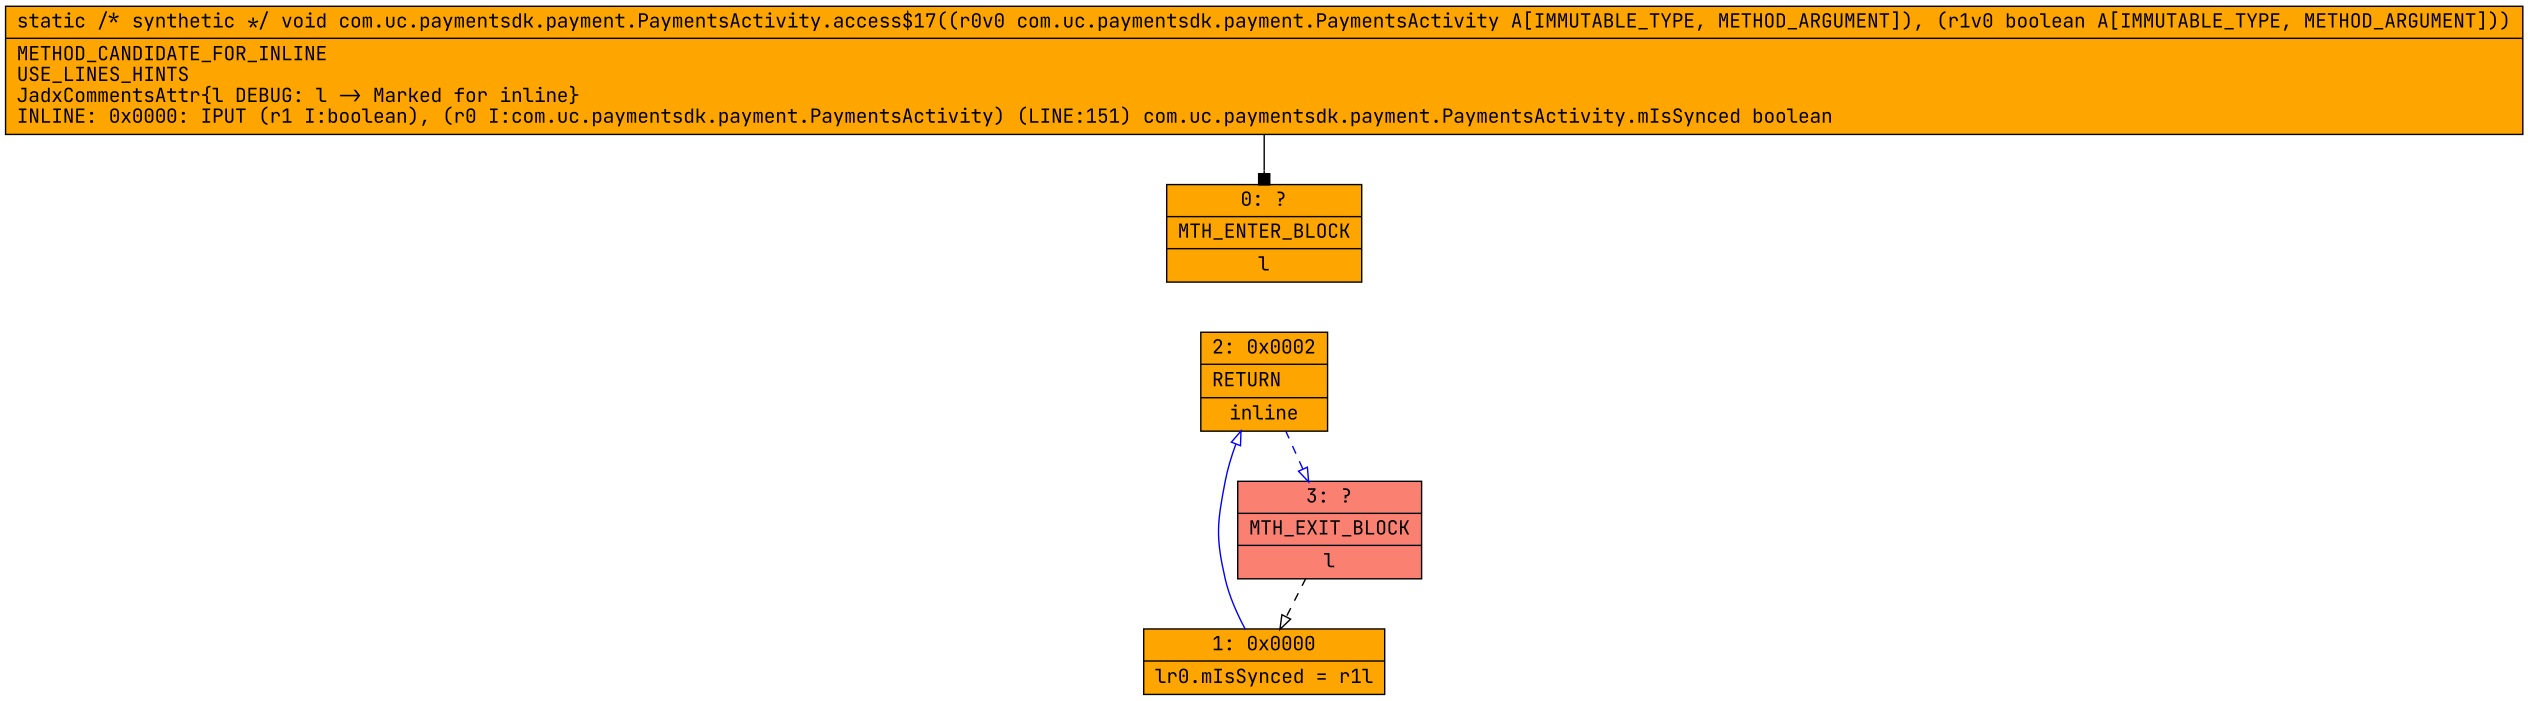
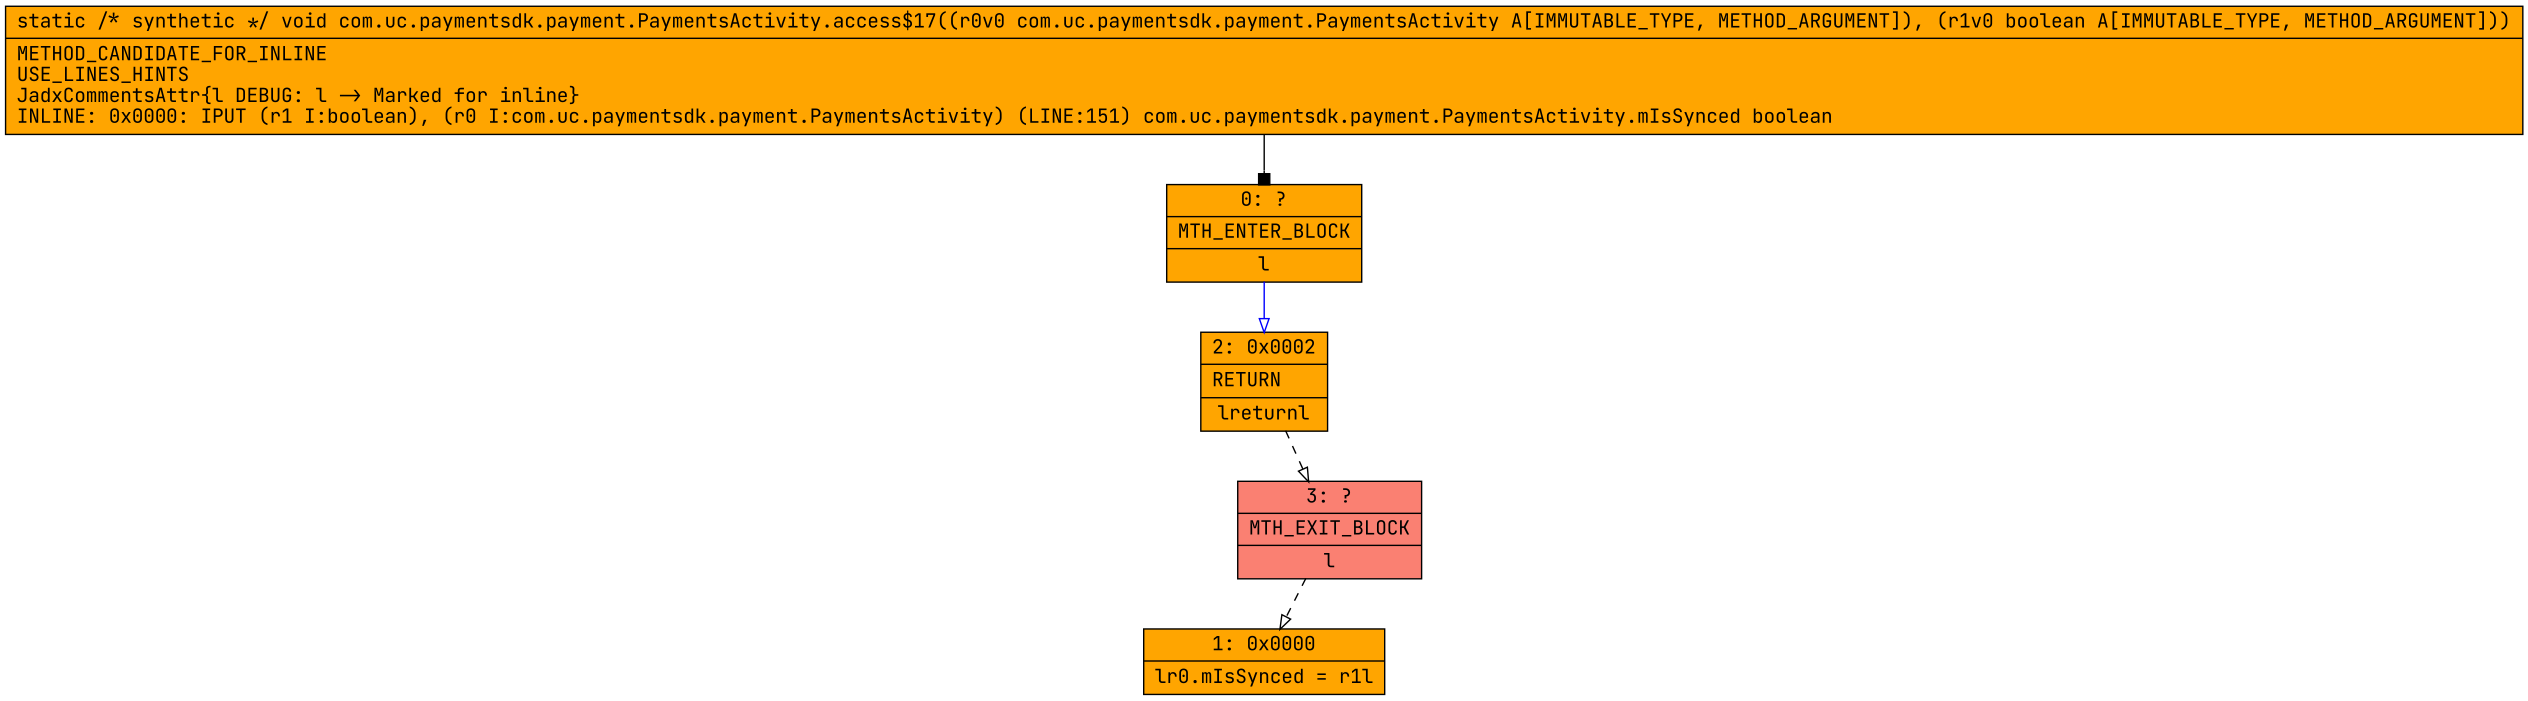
(1264, 414) -> (1264, 414)
(1294, 450) -> (1294, 450)
(1219, 538) -> (1264, 300)
